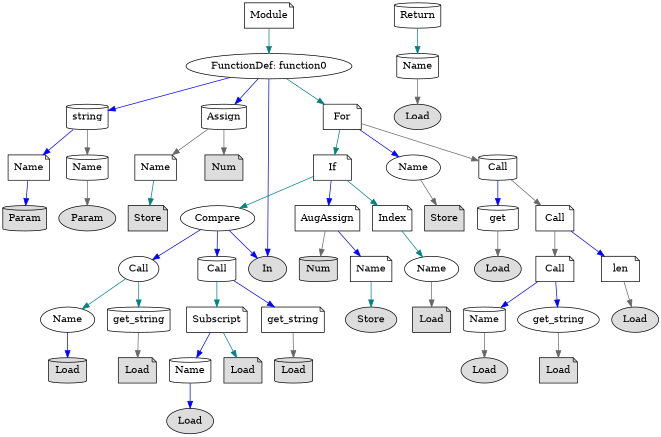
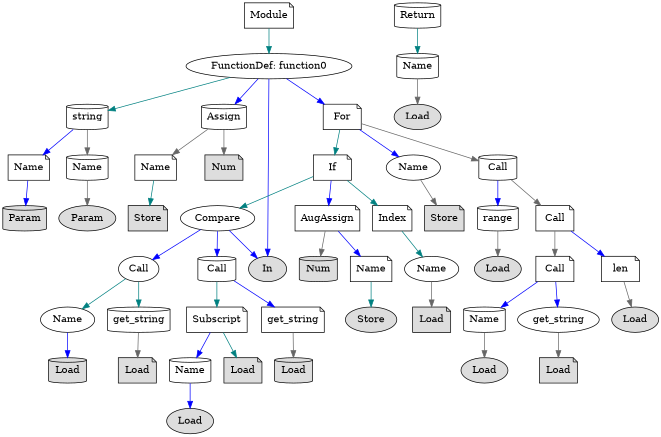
(302, 89) -> (302, 89)
(173, 93) -> (173, 93)
(498, 218) -> (498, 218)
